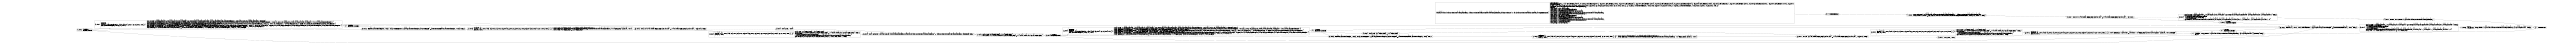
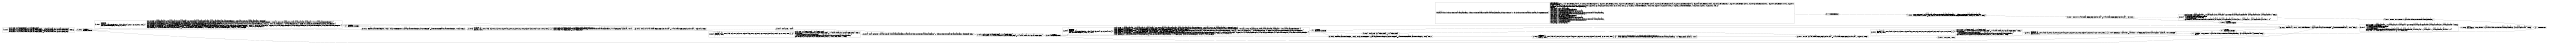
(2471, 28) -> (2471, 28)
none -> (39, 30)
